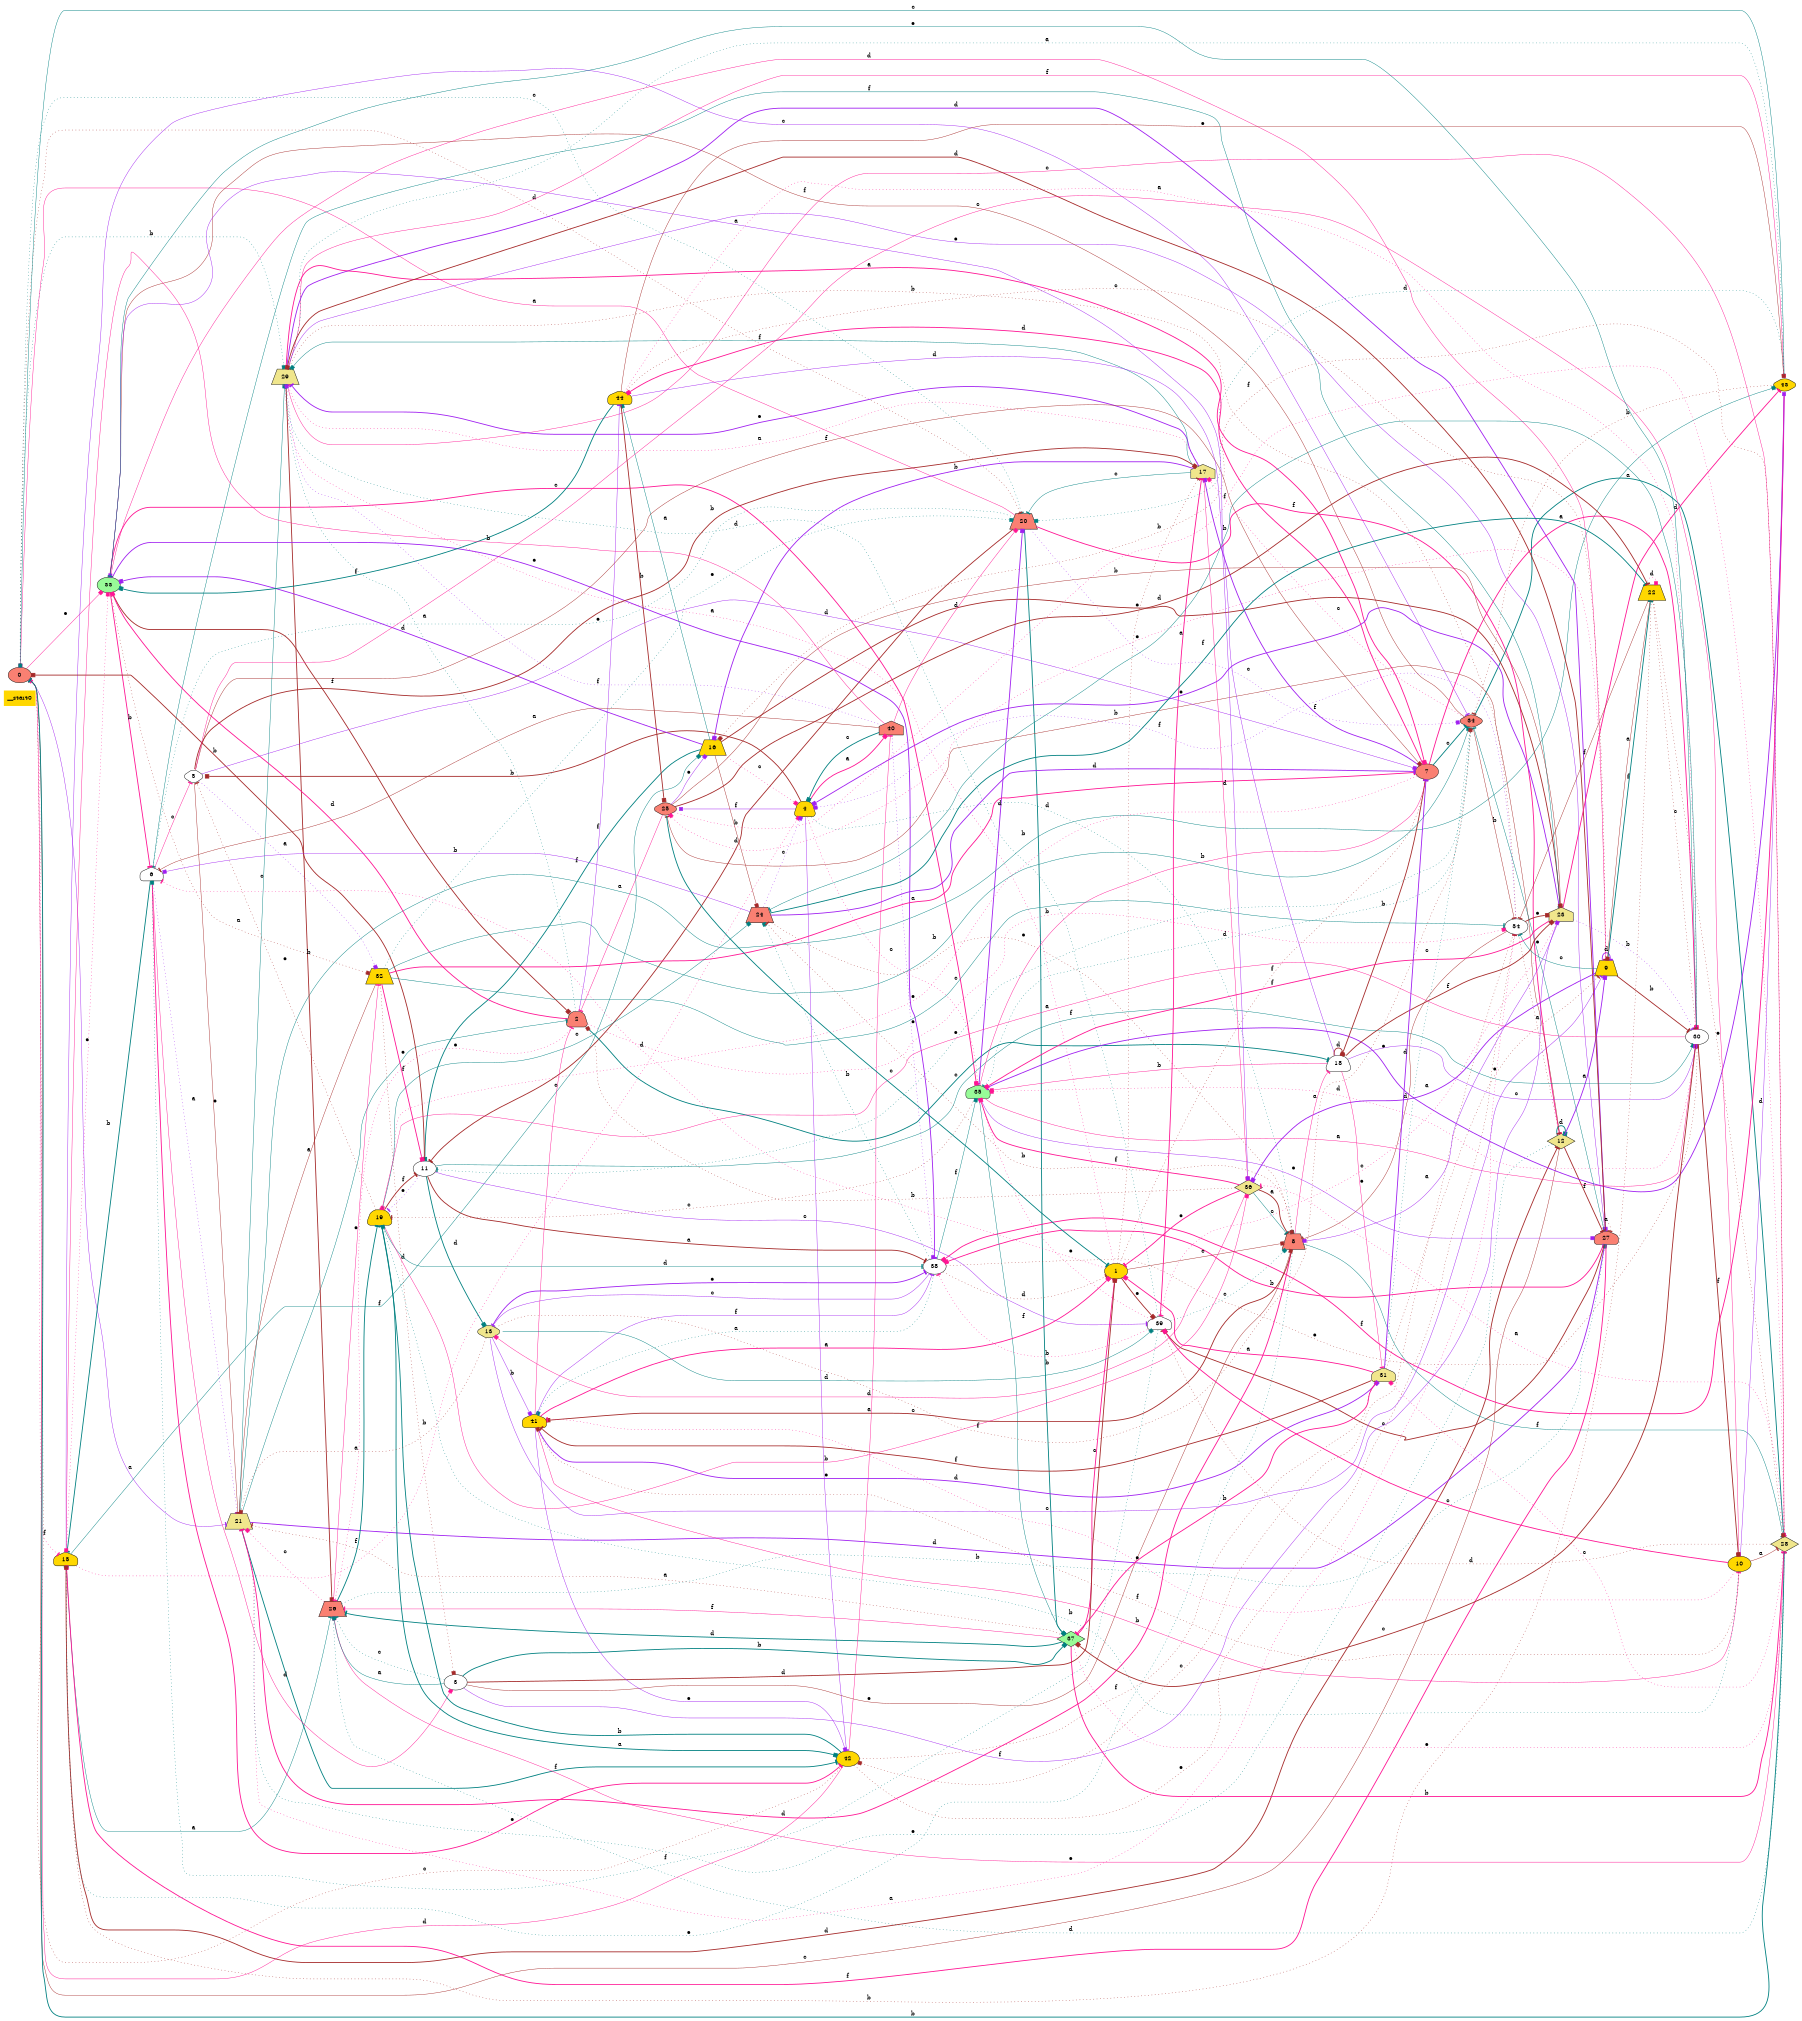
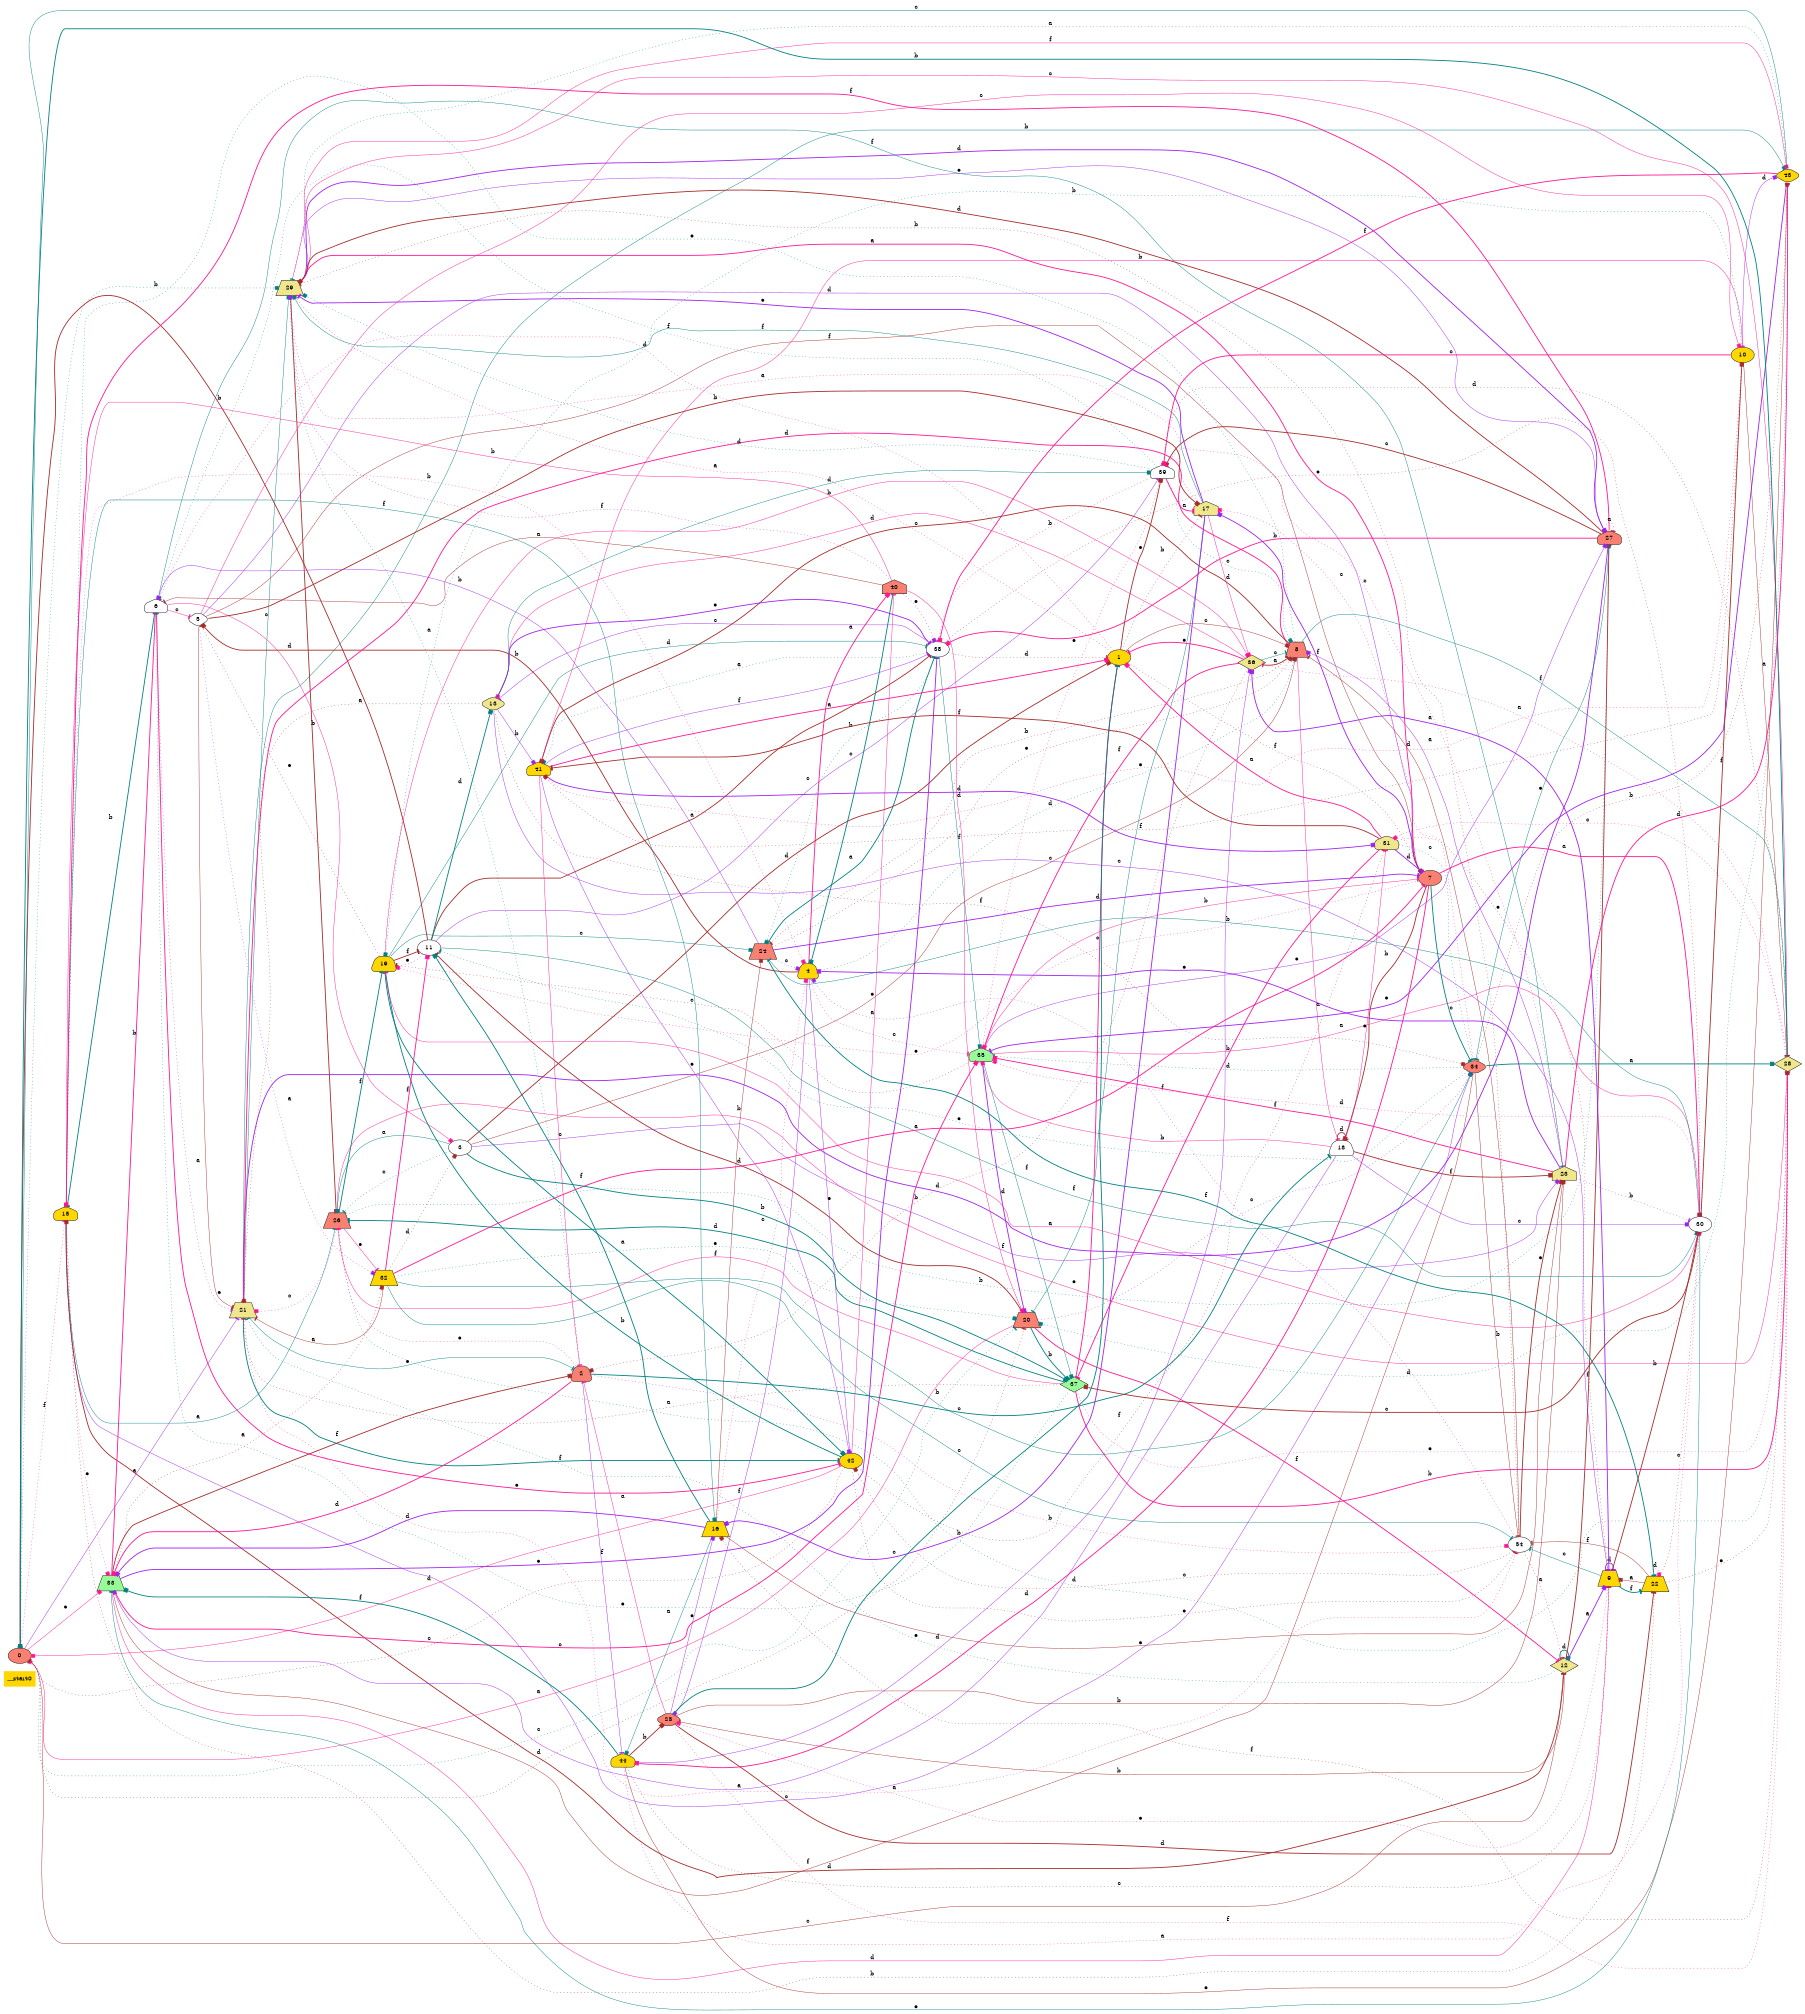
(109, 585) -> (111, 1583)
(1200, 615) -> (1327, 1635)
(525, 624) -> (327, 1480)
none -> (889, 815)
